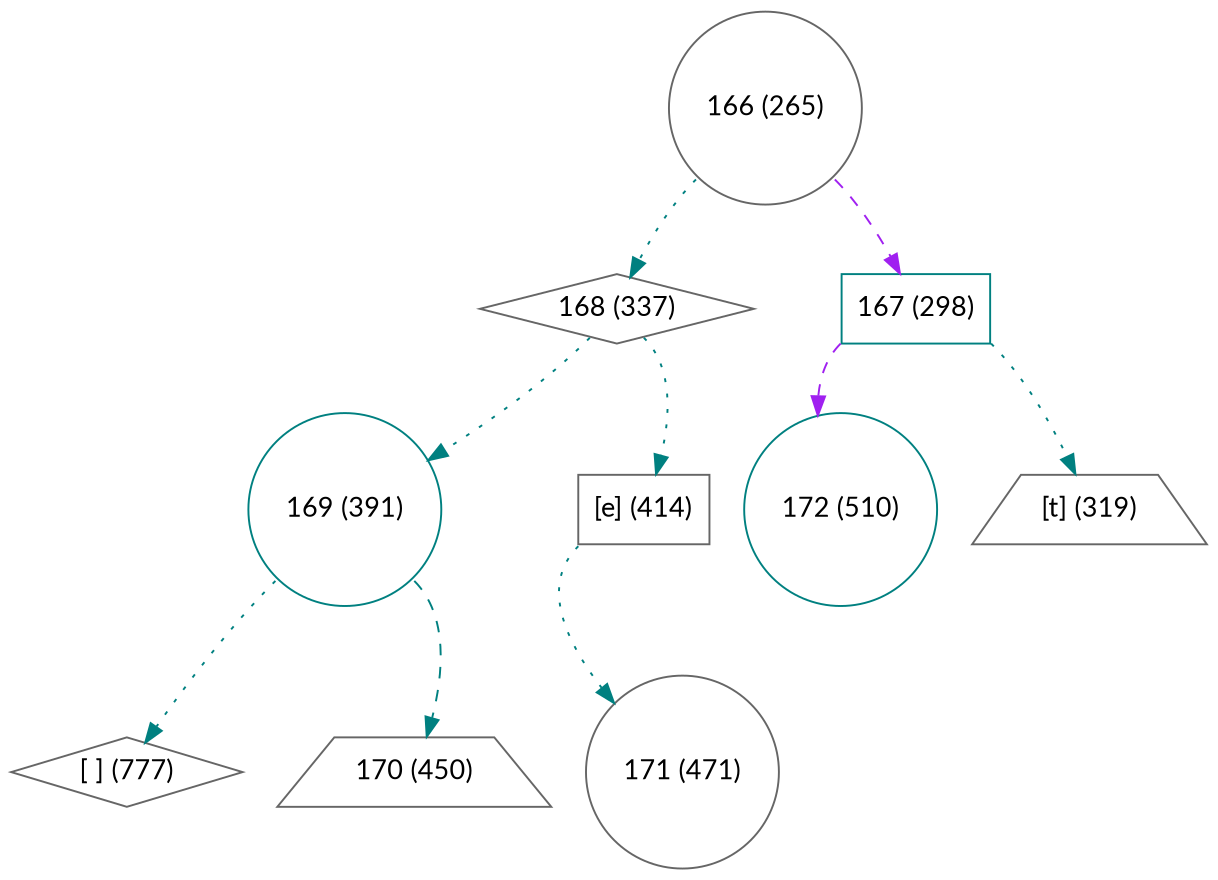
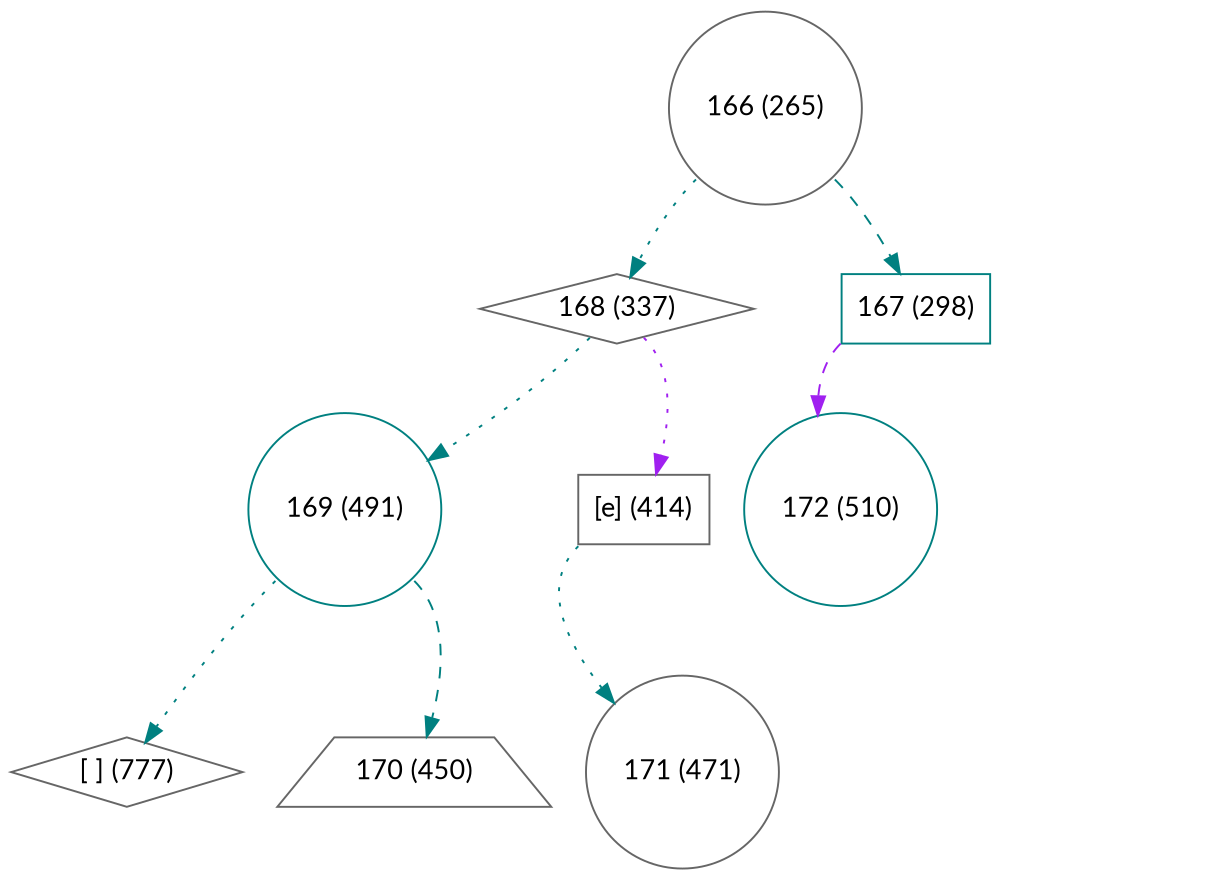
(865, 216) -> (865, 216)
(667, 394) -> (667, 394)
(345, 510) -> (345, 510)
(1090, 510) -> none
